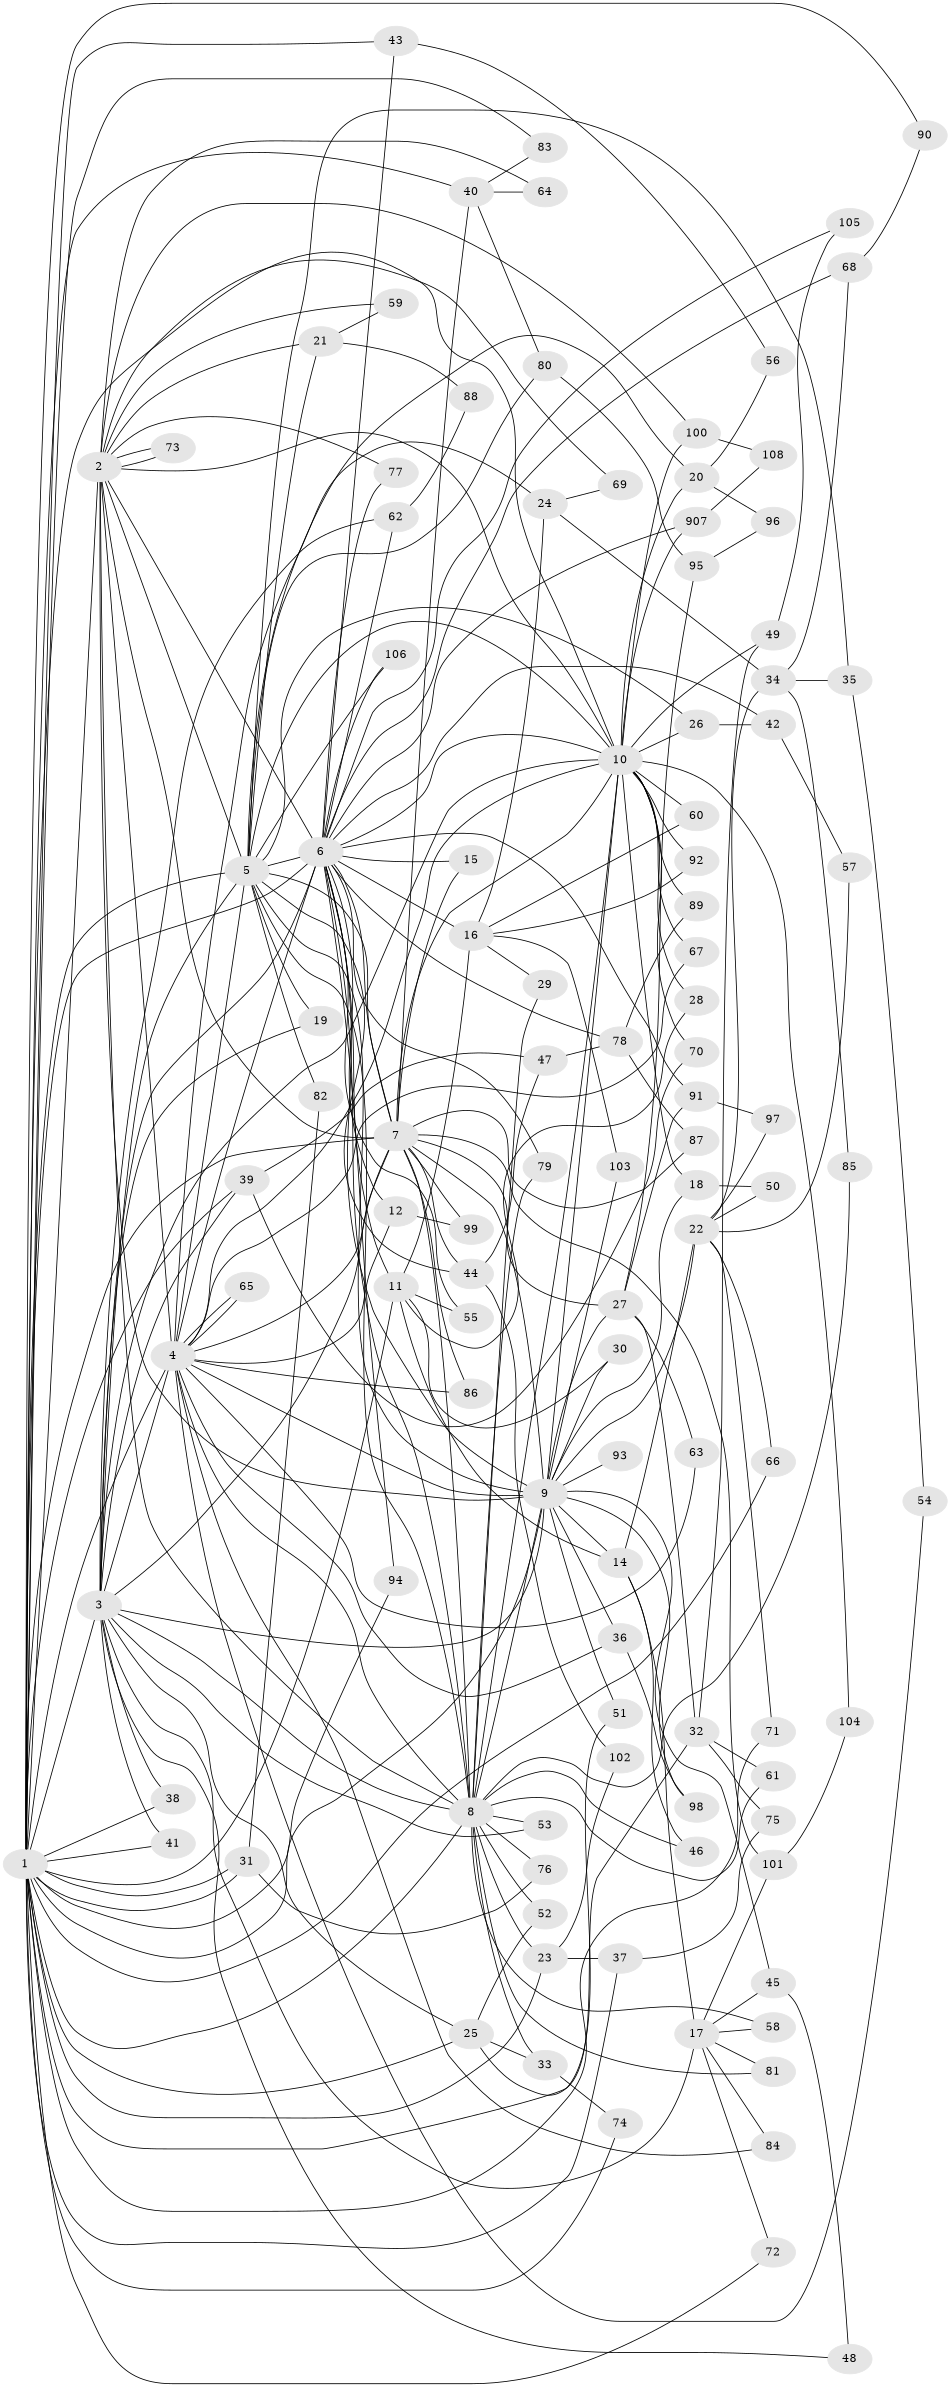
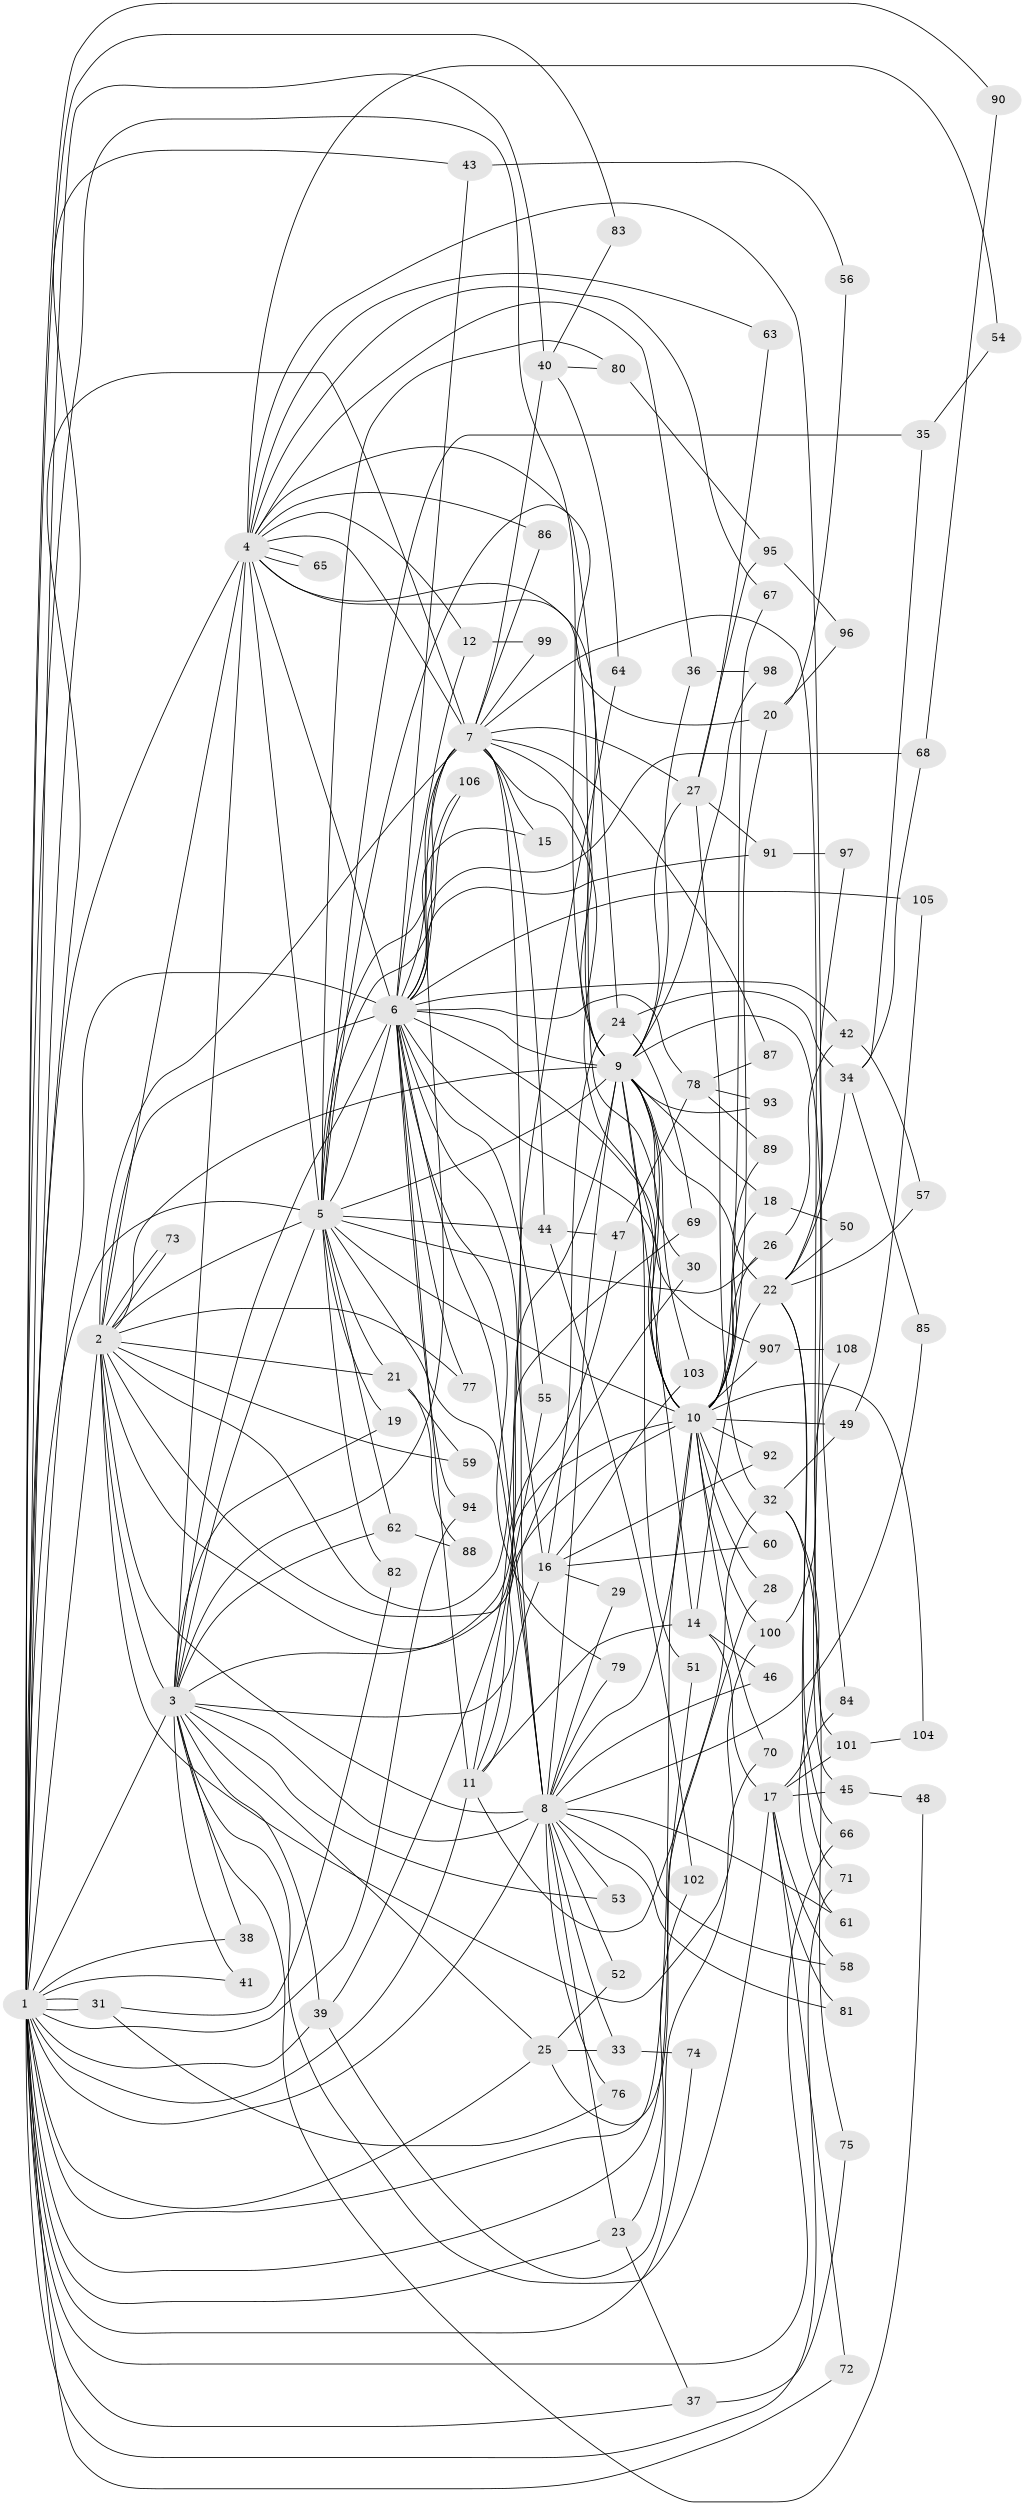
(359, 685) -> (359, 1386)
none -> (733, 1094)
none -> (118, 1524)
(322, 1580) -> none
